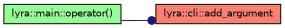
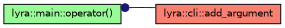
(135, 21) -> (142, 8)
